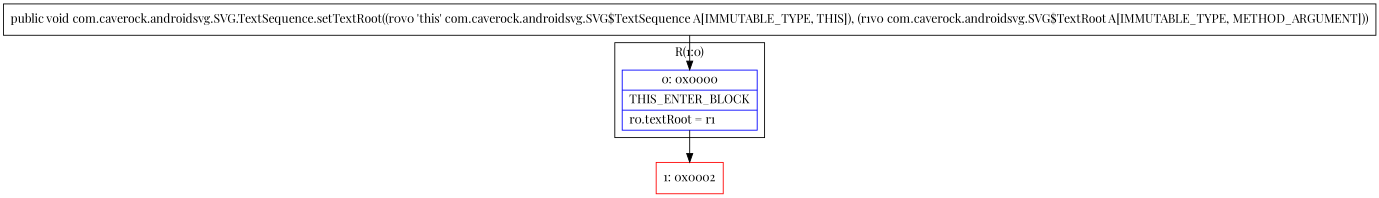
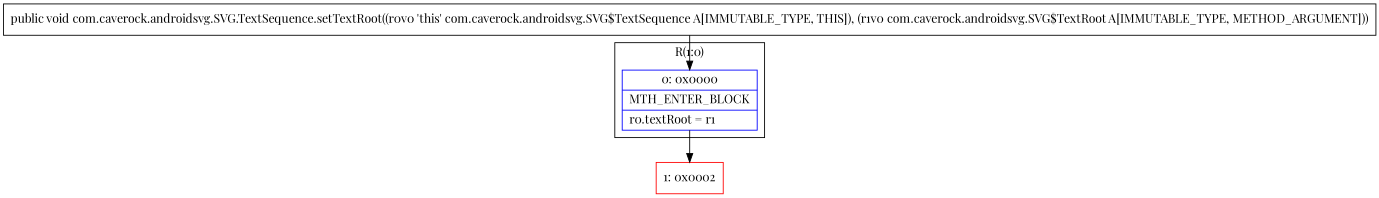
(690, 100) -> (690, 100)
